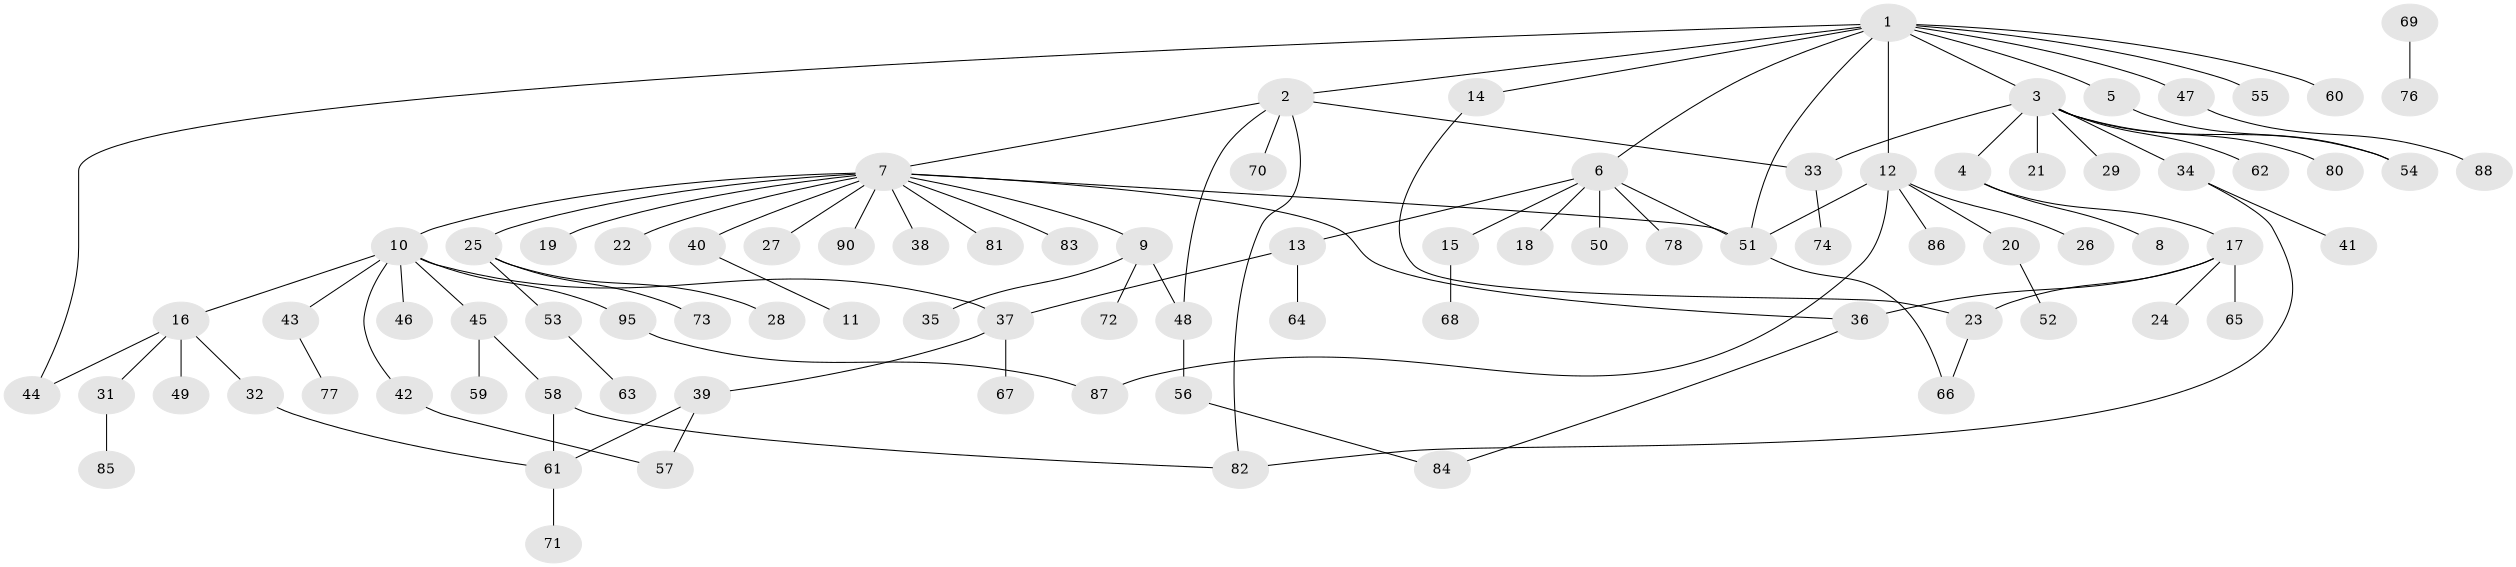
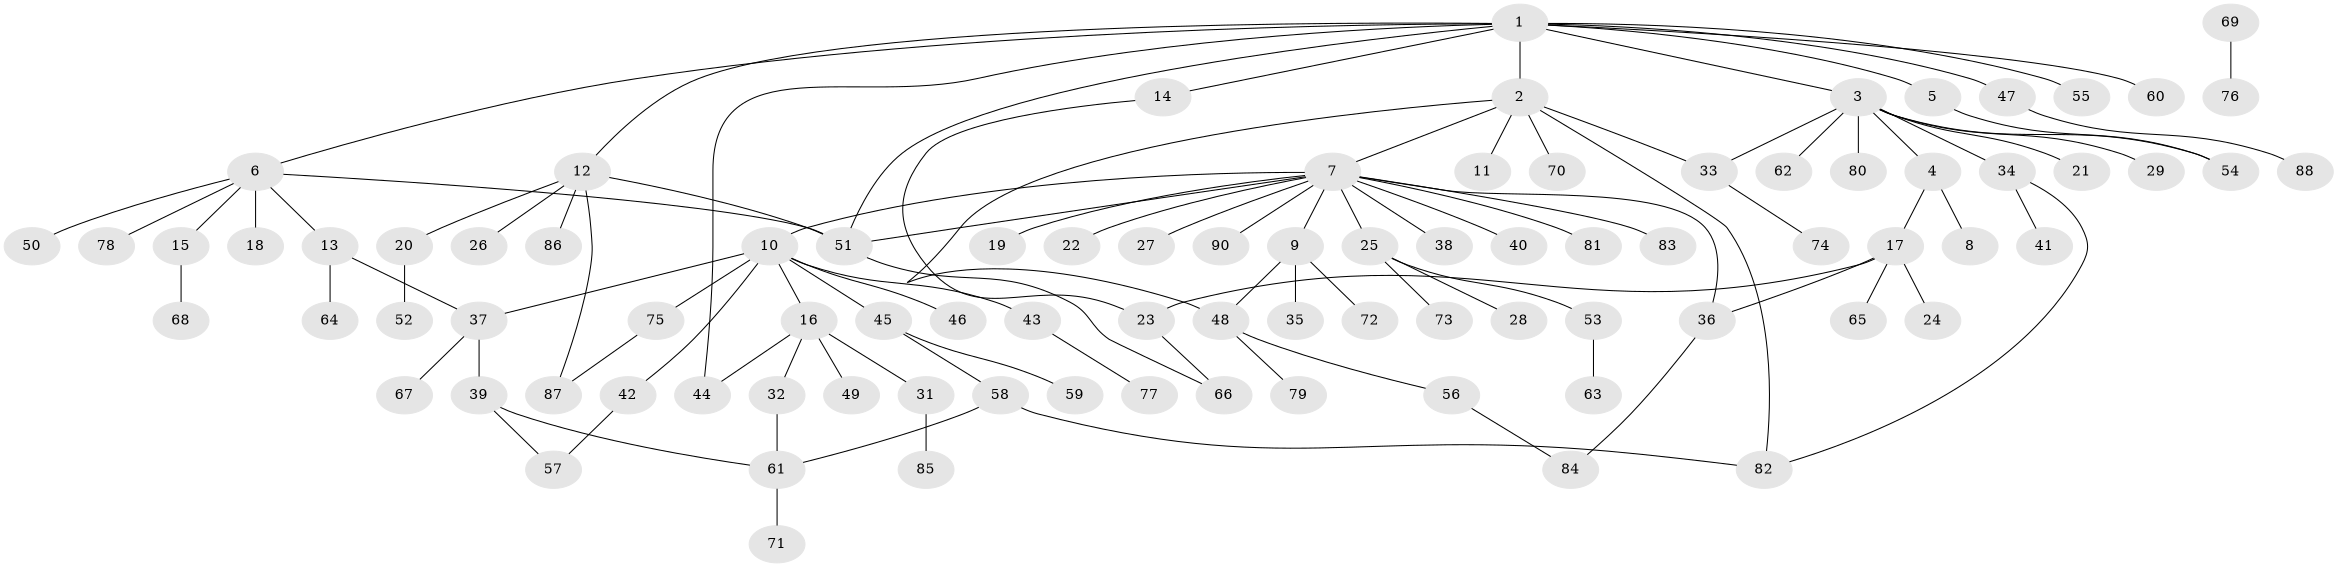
(780, 286) -> (1501, 135)
(628, 321) -> (656, 321)
none -> (1299, 395)
